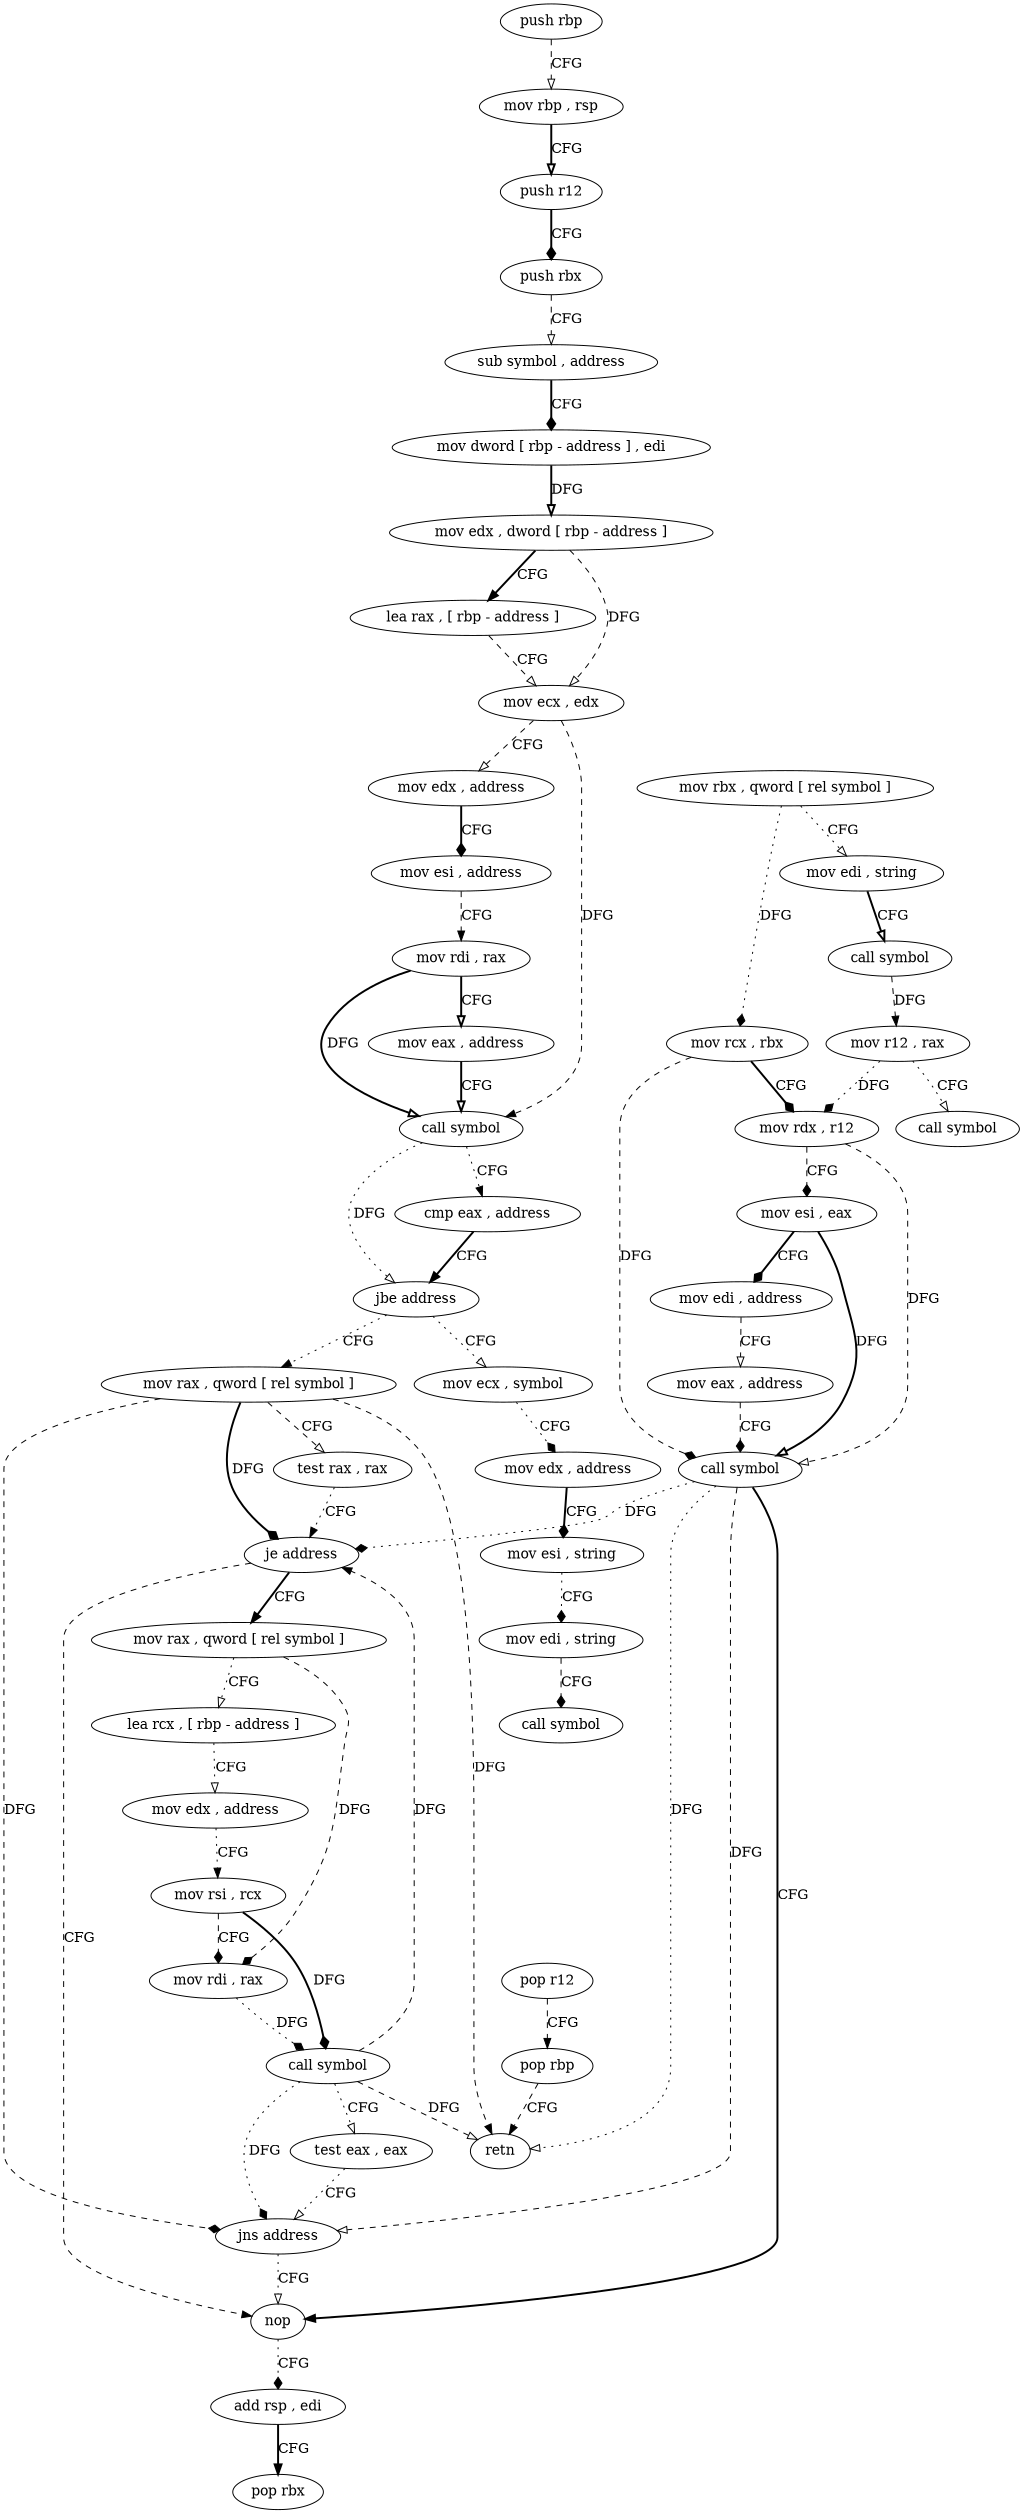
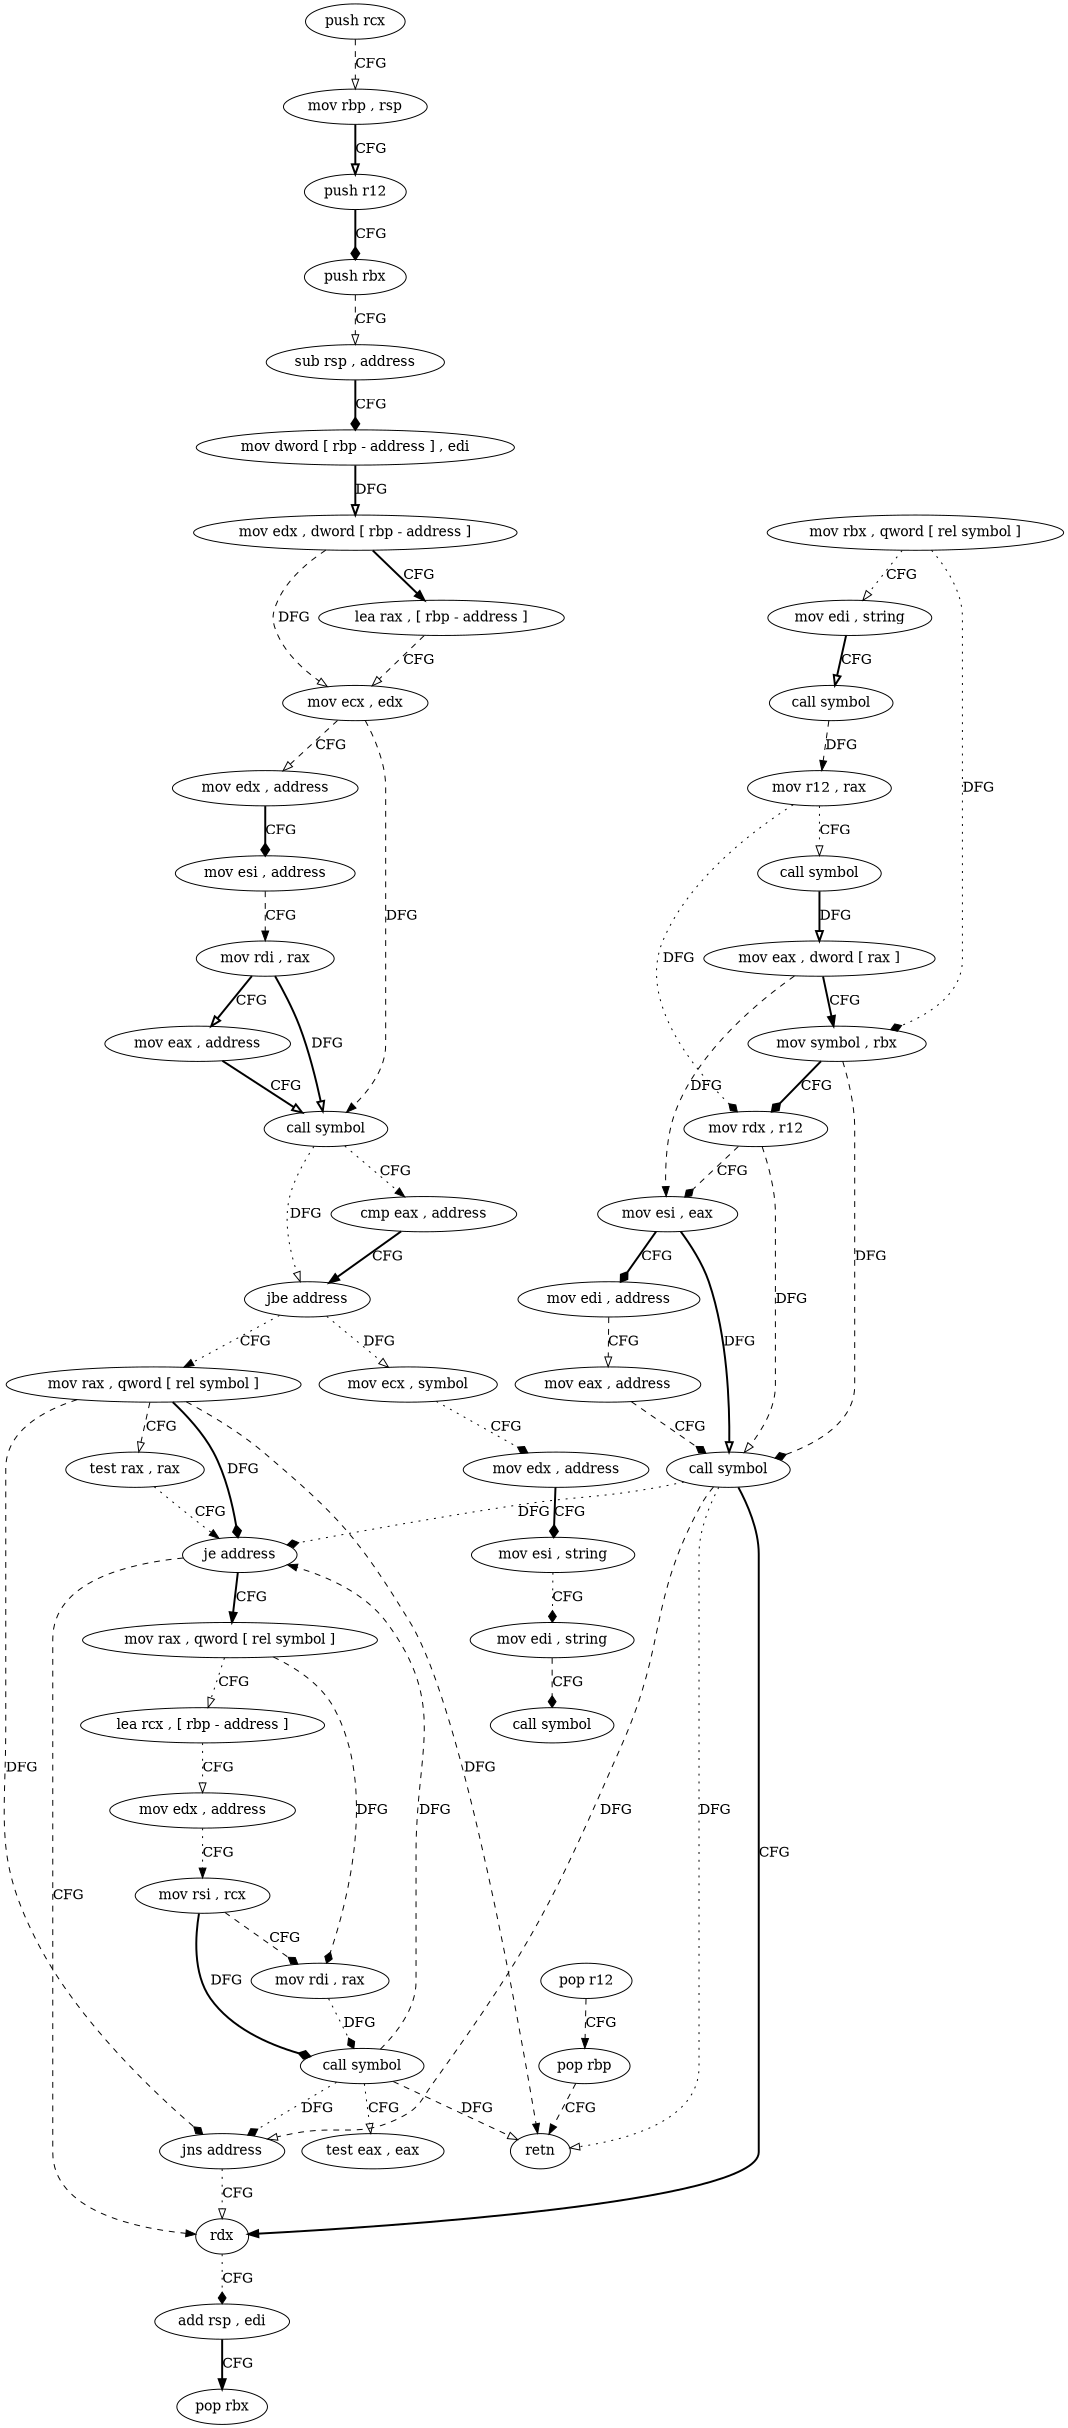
(551, 22) -> (355, 22)
(551, 362) -> (355, 362)
none -> (819, 959)
(737, 1044) -> (837, 1044)
(481, 1342) -> (379, 1342)
(323, 2190) -> none
(278, 2322) -> (222, 2236)
